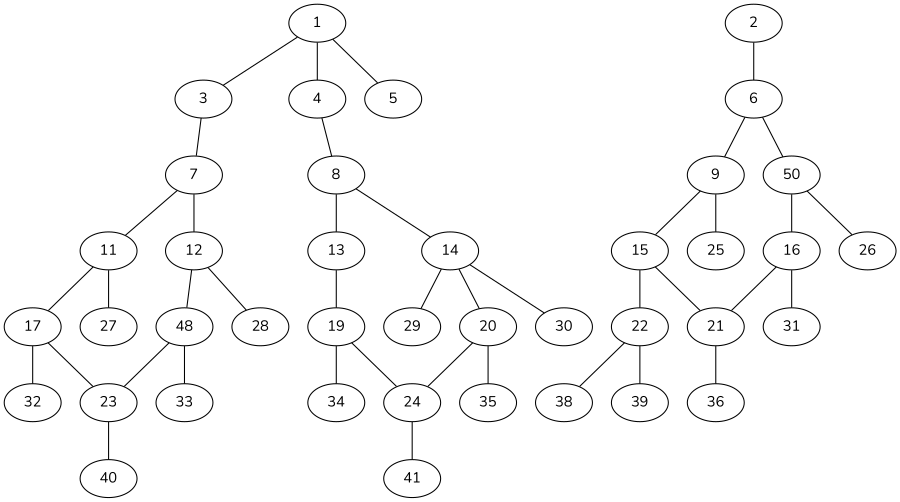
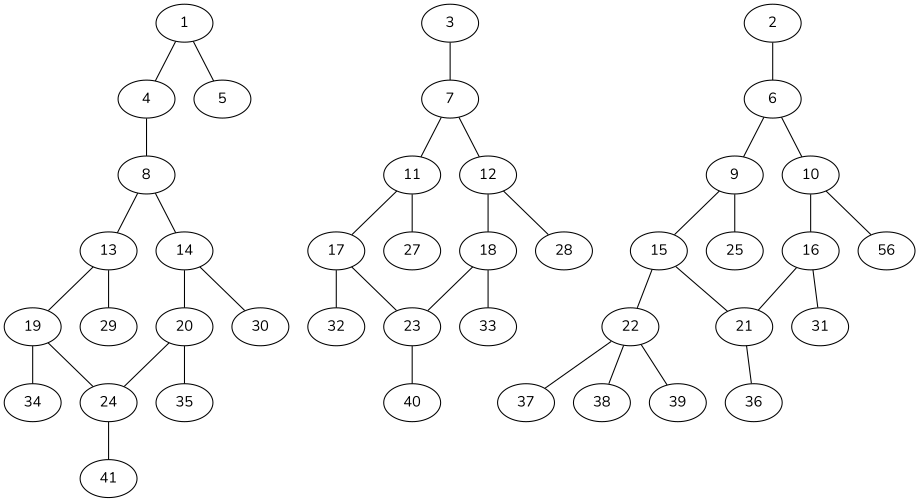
(260, 61) -> none
(792, 175) -> (811, 175)
(868, 251) -> (887, 251)
(431, 289) -> (109, 289)
(184, 327) -> (488, 251)
none -> (526, 403)
